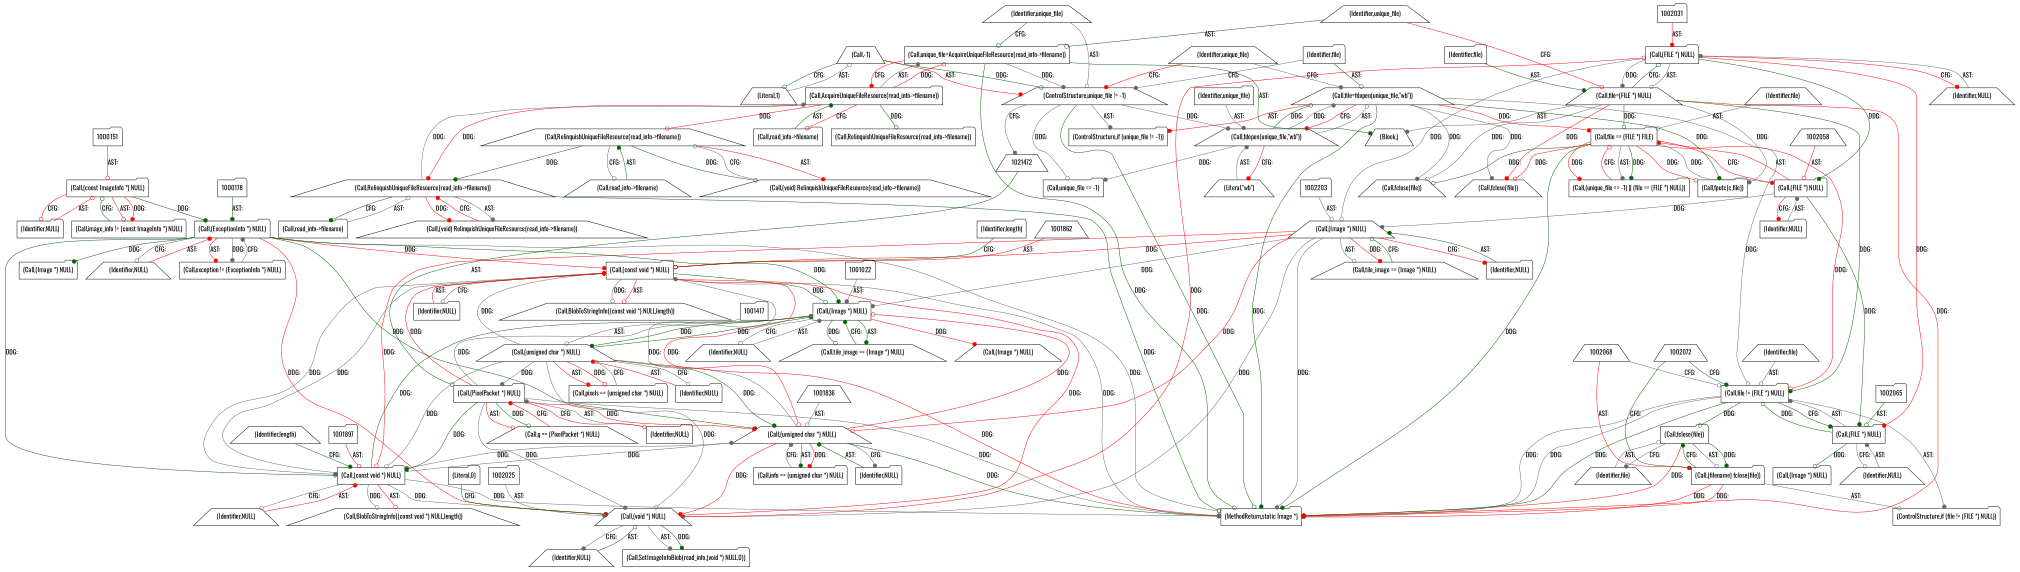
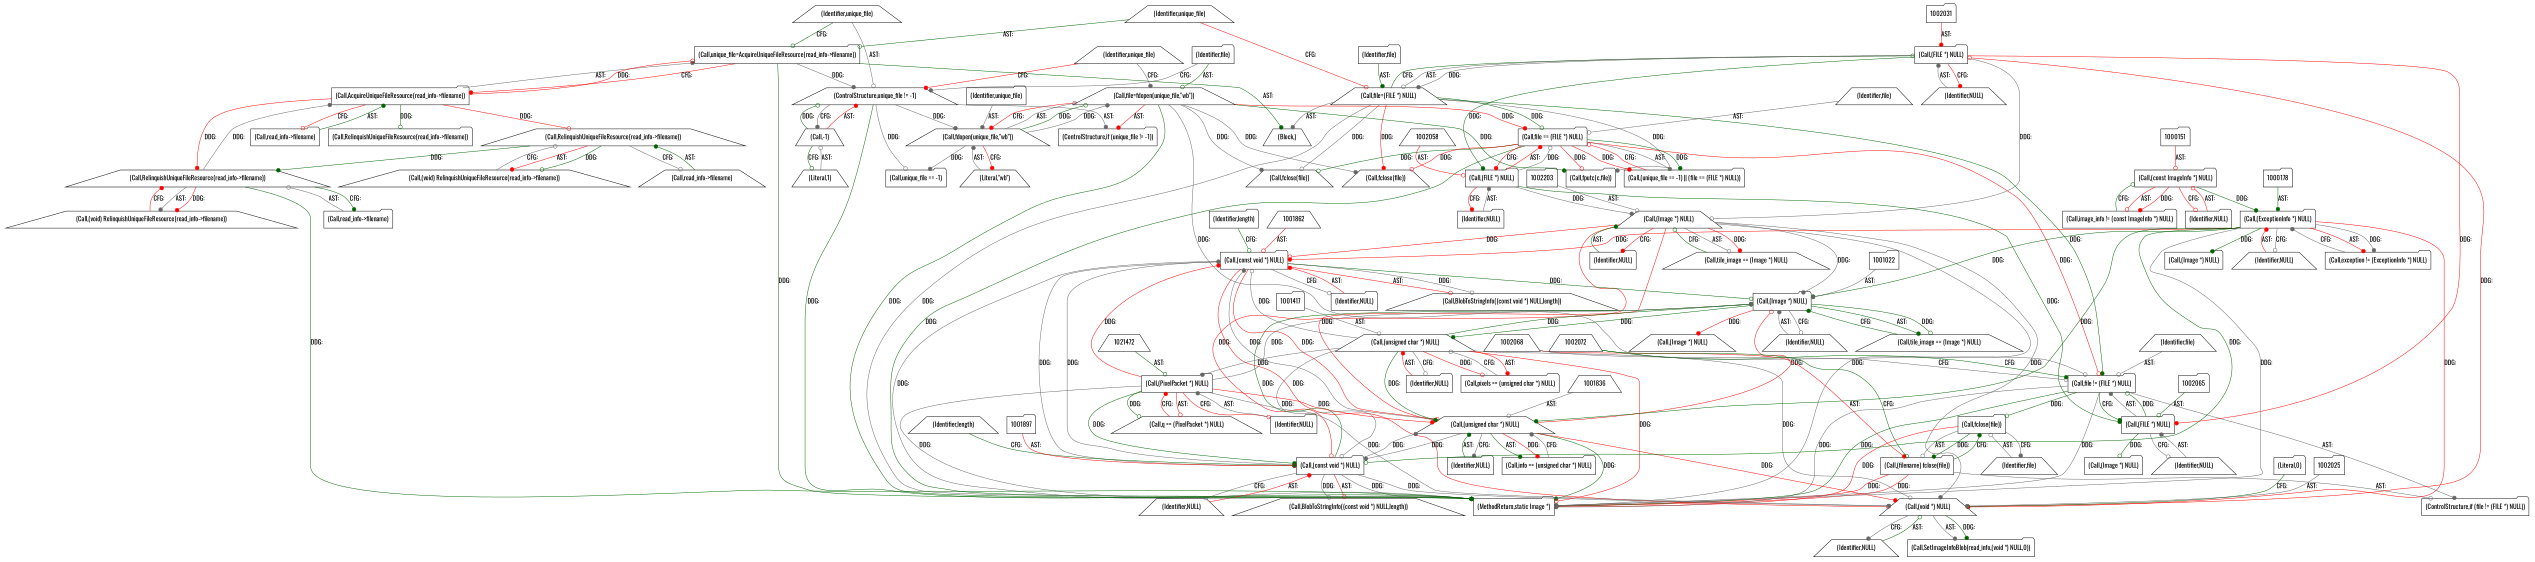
(1005, 123) -> (820, 113)
(1624, 137) -> (1553, 137)
(1916, 493) -> (870, 421)
